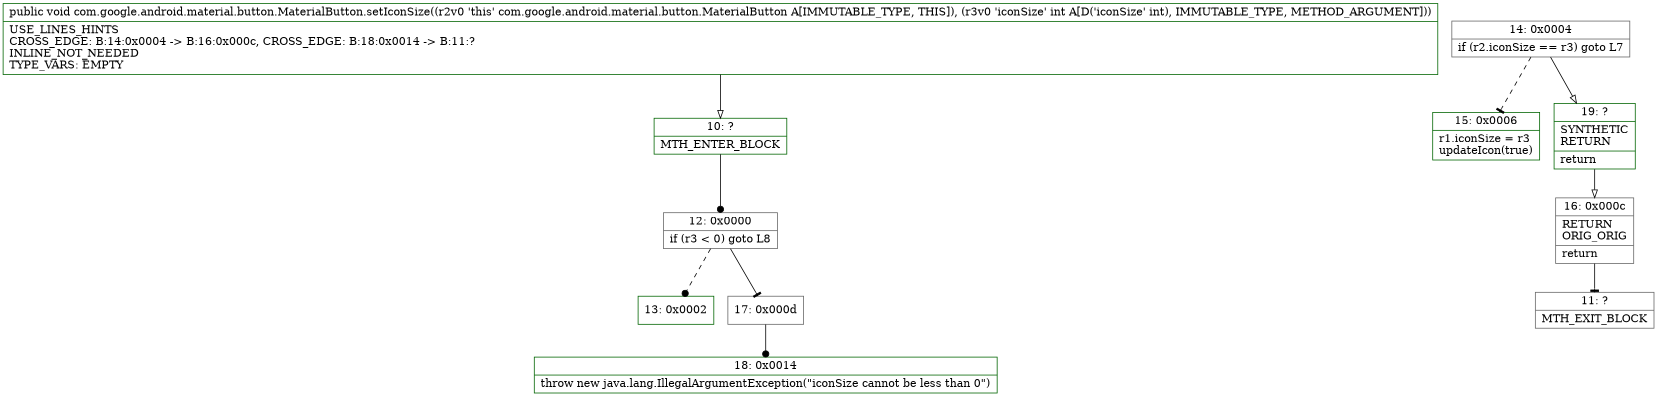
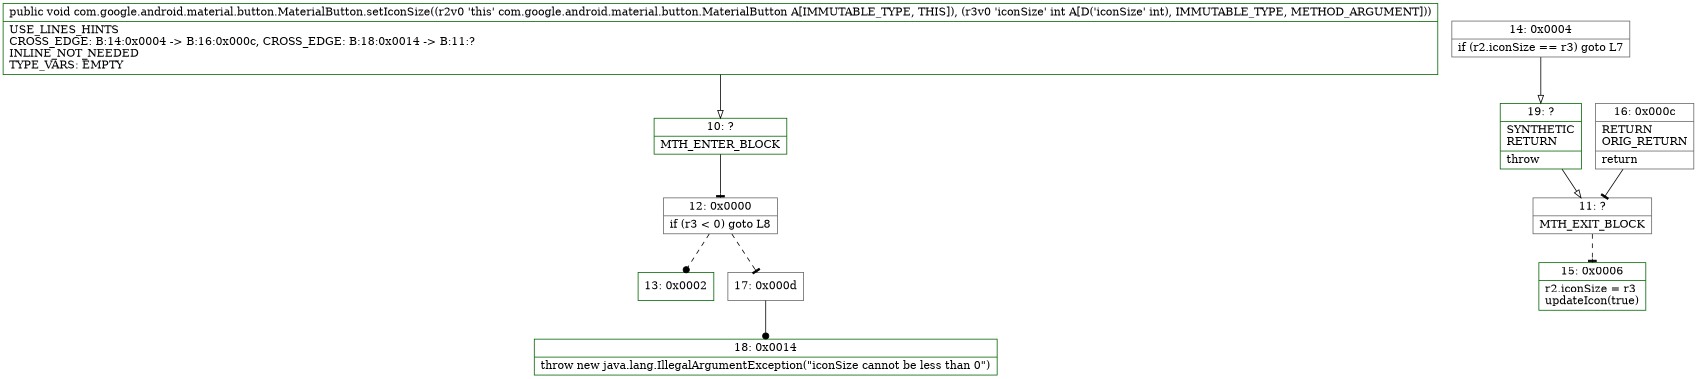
(1516, 83) -> (1592, 246)
(1485, 139) -> (1591, 289)
(1578, 160) -> (1523, 160)
(1595, 179) -> (1569, 180)
(720, 180) -> (720, 174)
(1595, 236) -> (1645, 142)
(743, 271) -> (743, 251)
